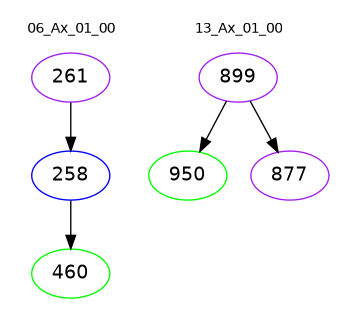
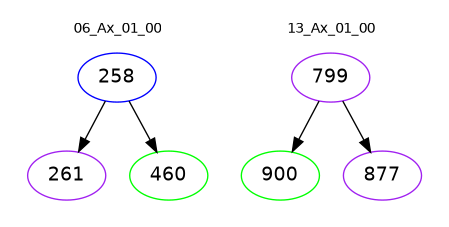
(238, 78) -> (331, 78)
(71, 120) -> (95, 120)
(188, 176) -> (280, 176)
